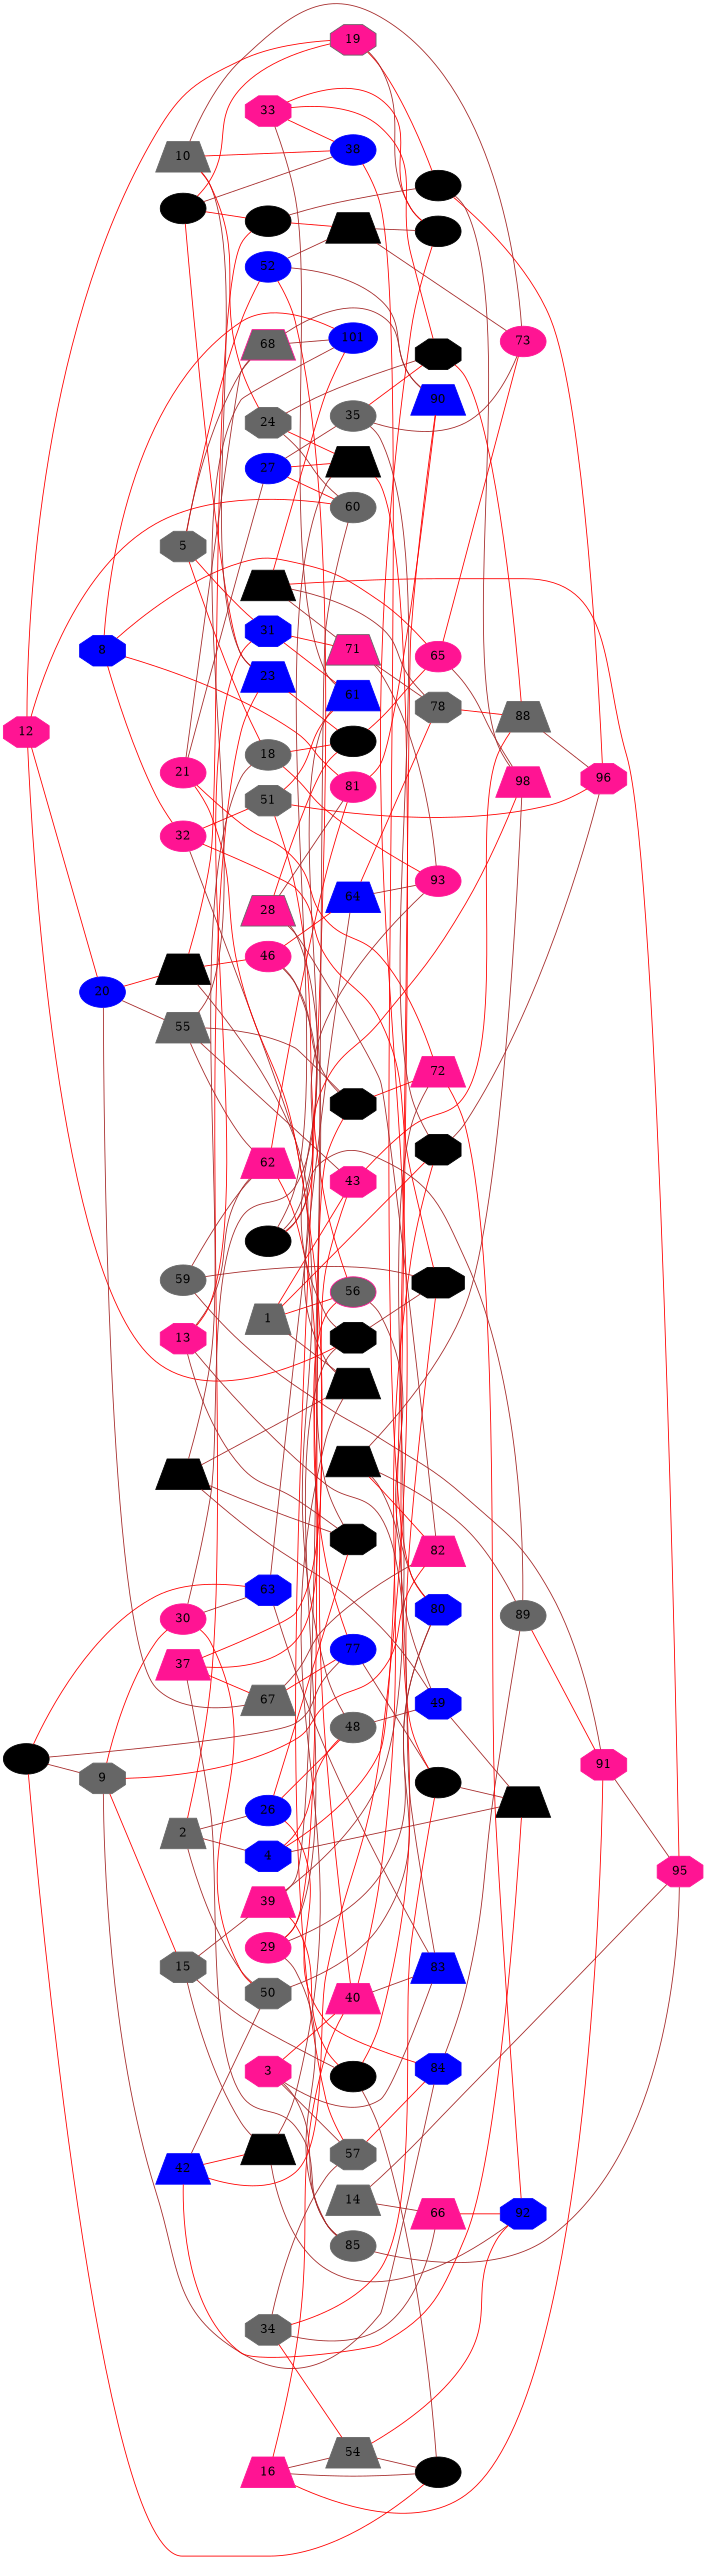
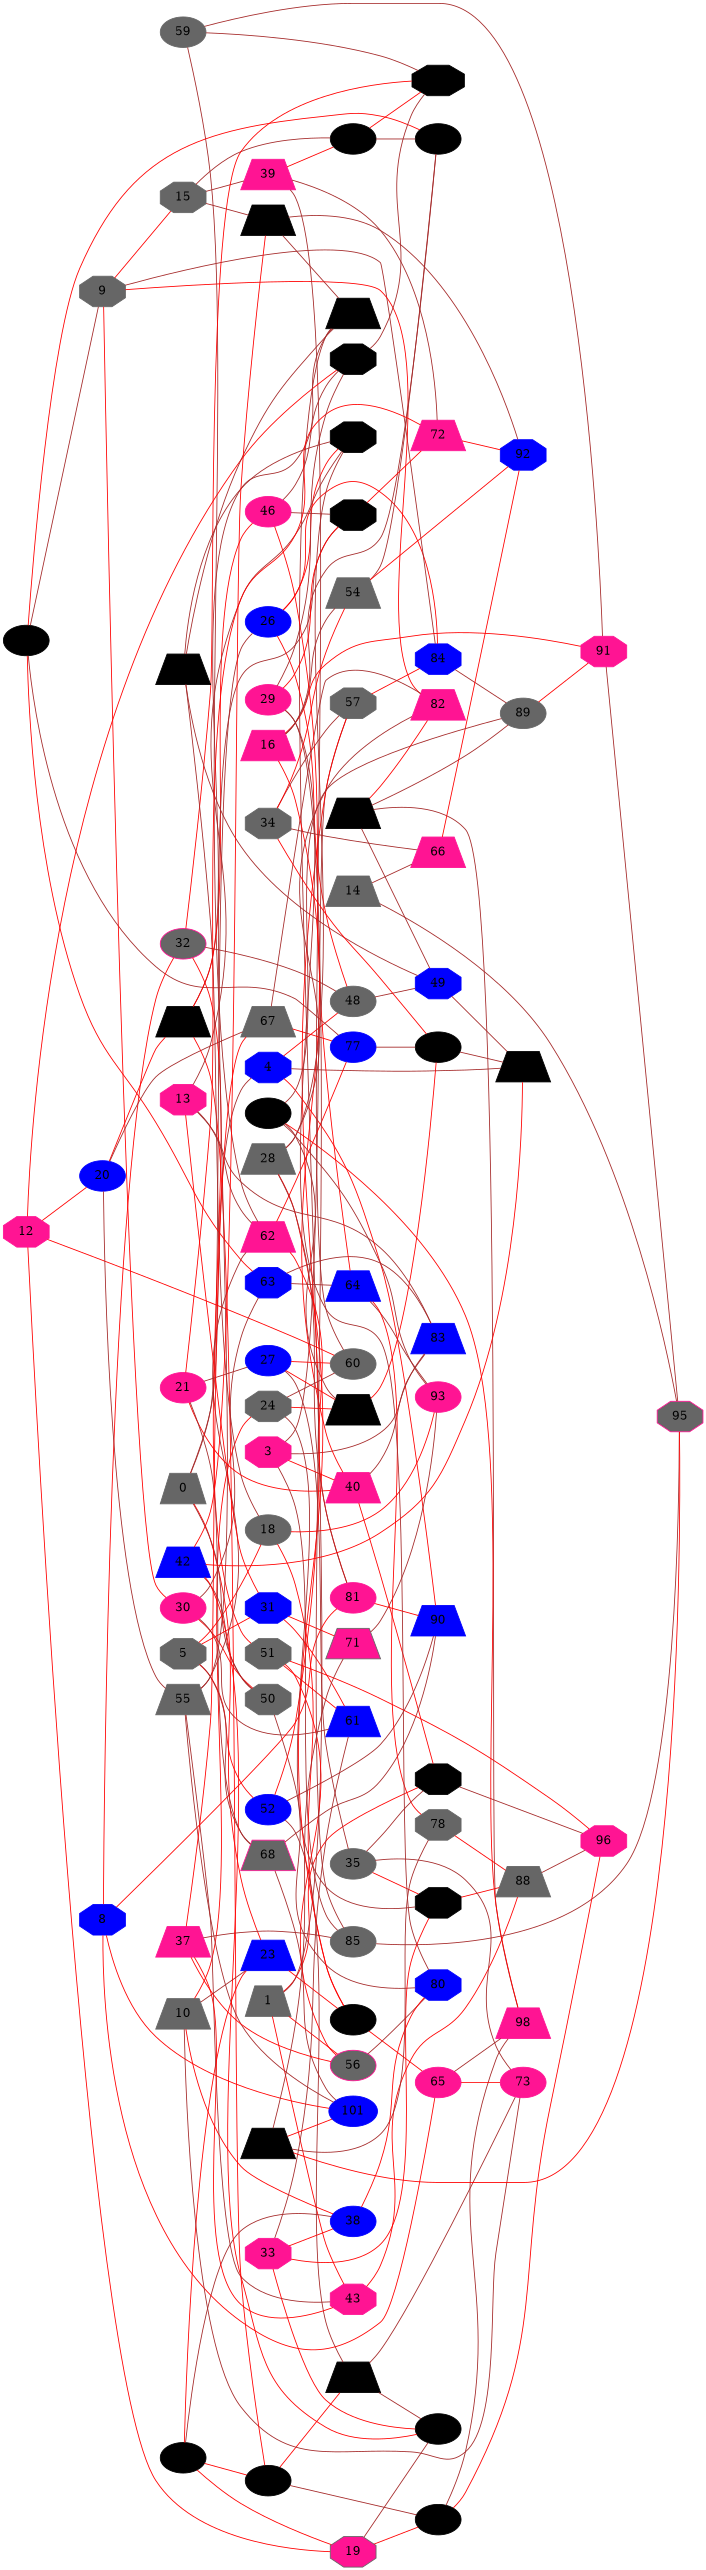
(399, 681) -> none
(183, 836) -> (183, 944)
(268, 911) -> (268, 1159)
(183, 1833) -> (183, 1489)
(680, 1872) -> (680, 1417)
